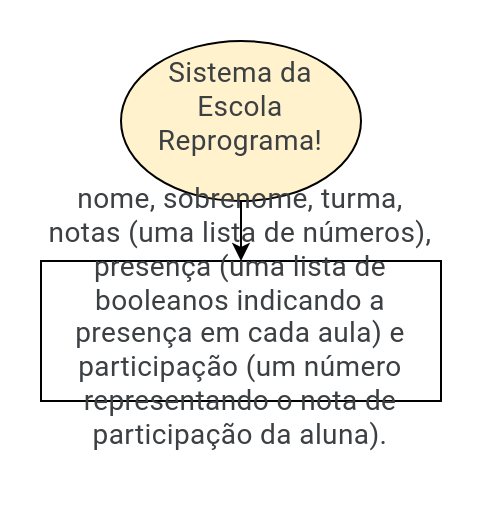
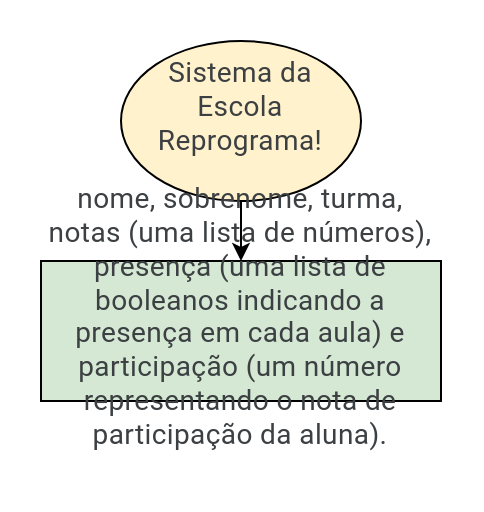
(241, 331) -> (241, 331)
